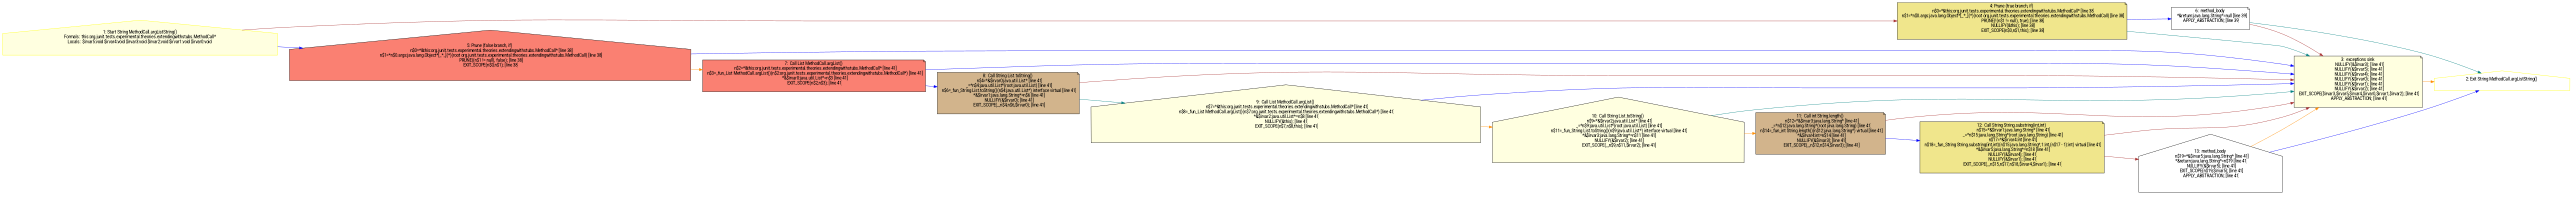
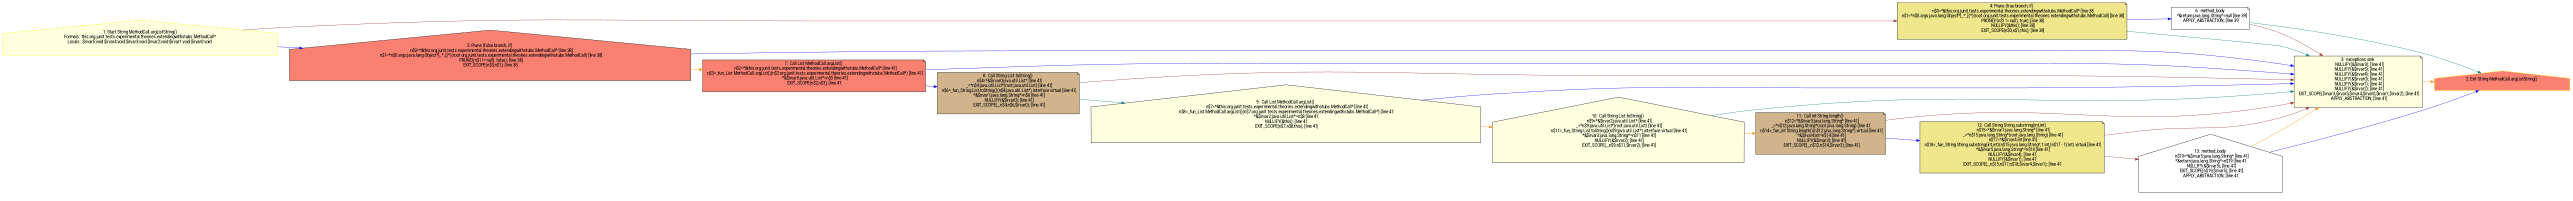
(2502, 82) -> (2502, 82)
